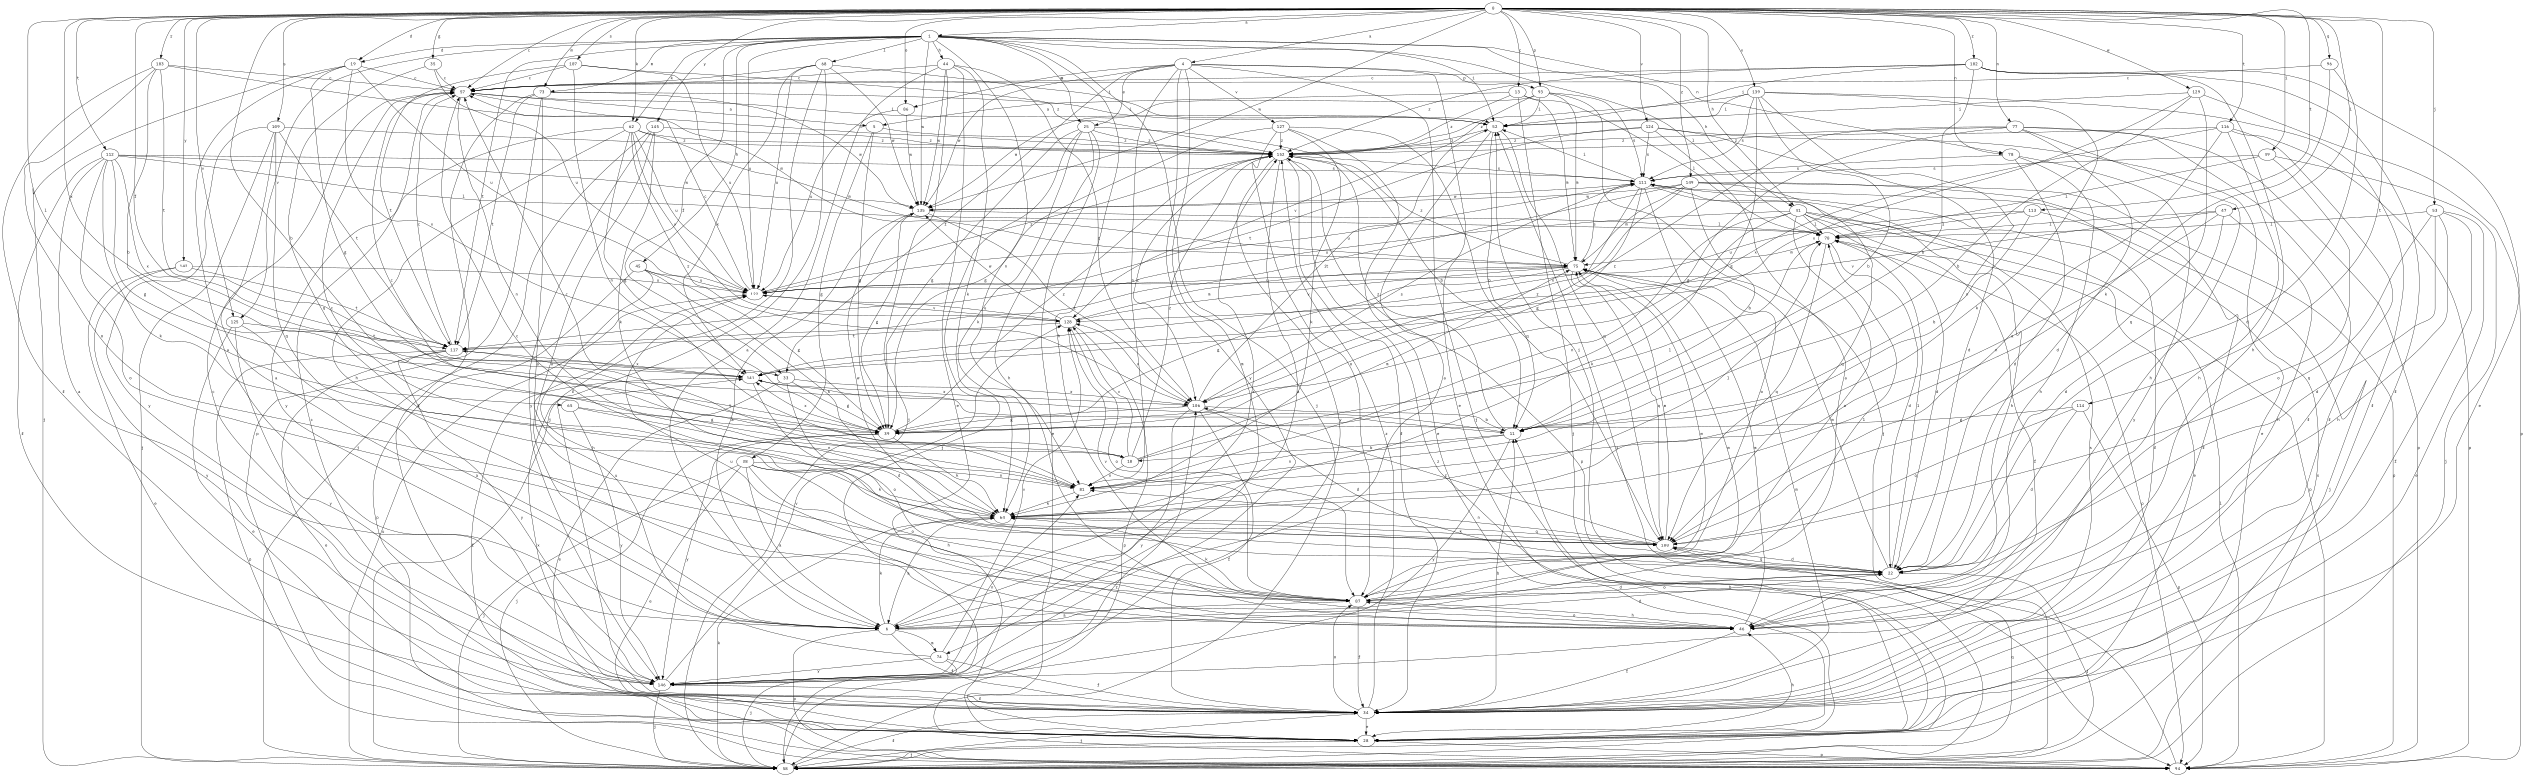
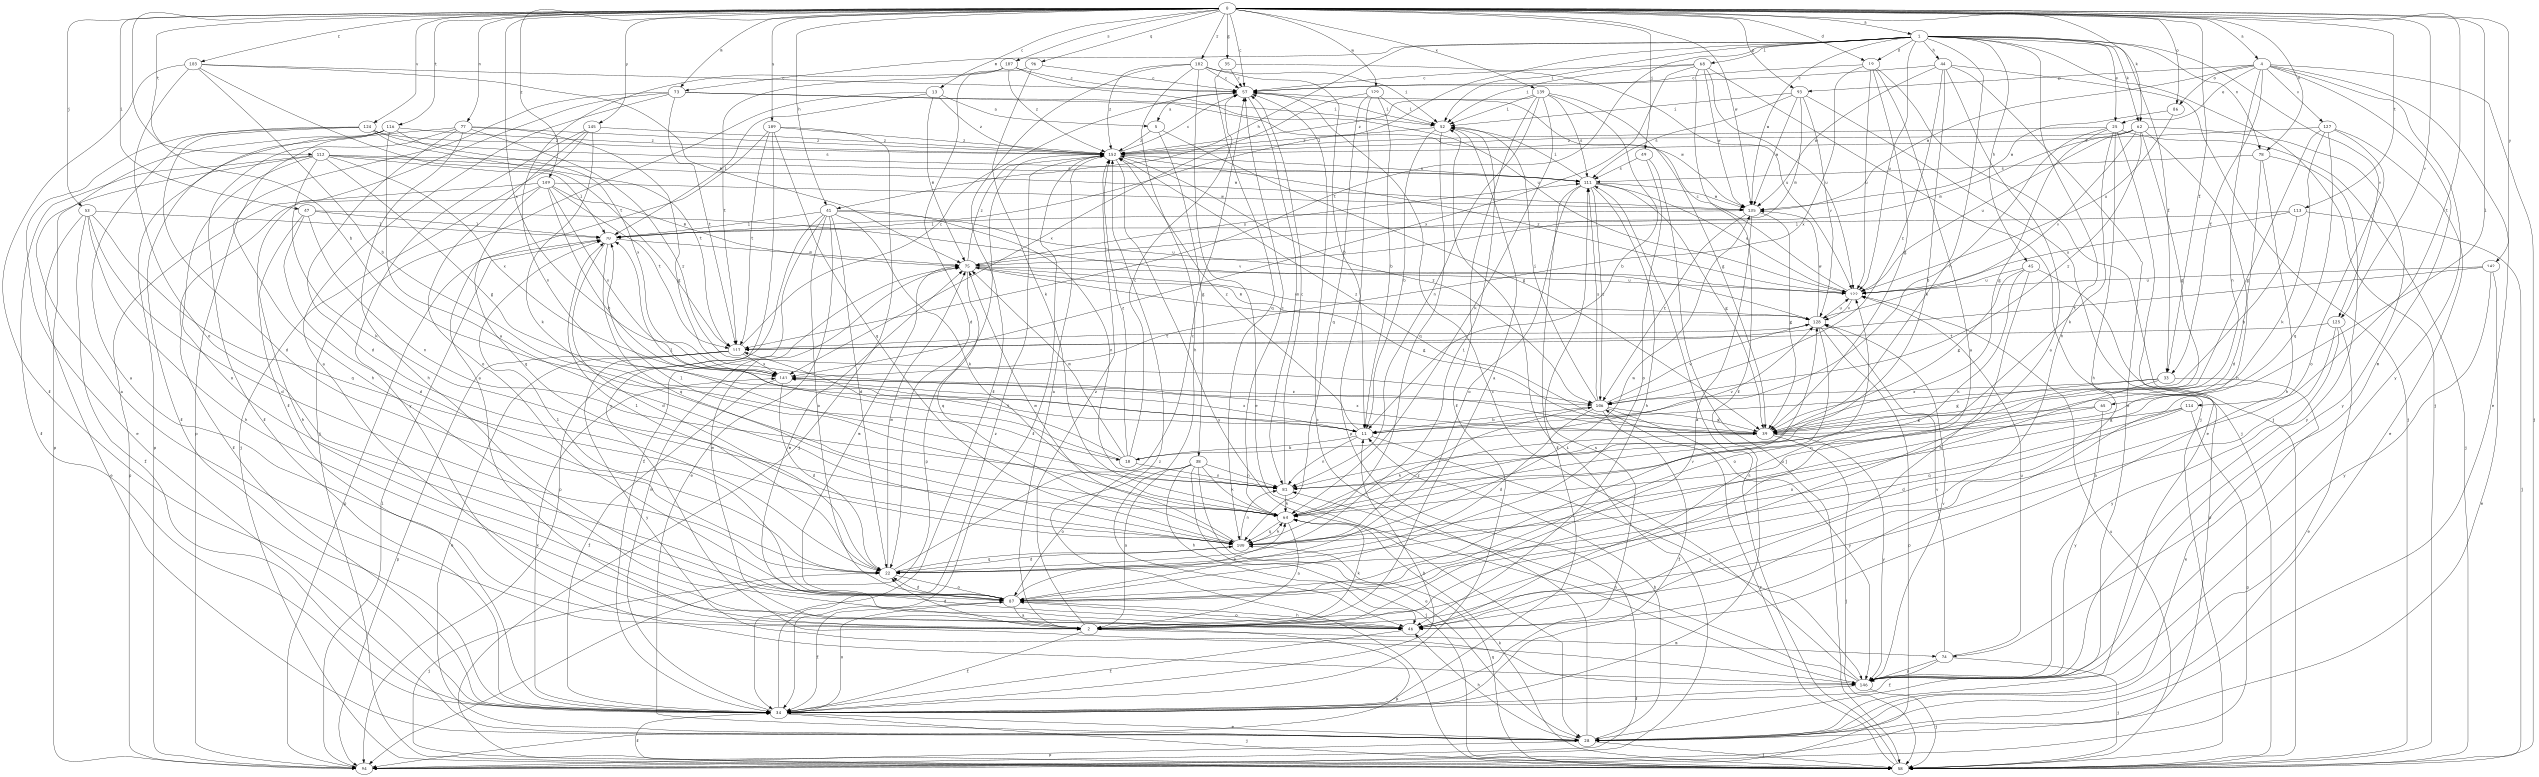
(2049, 197) -> none
(887, 629) -> (1089, 629)
